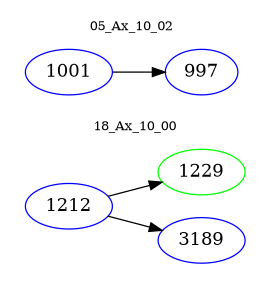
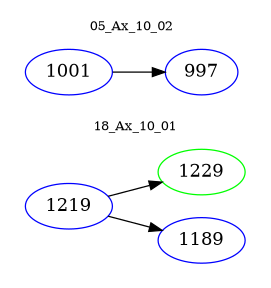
(135, 127) -> (135, 127)
(69, 206) -> (69, 206)
(202, 240) -> (202, 240)
